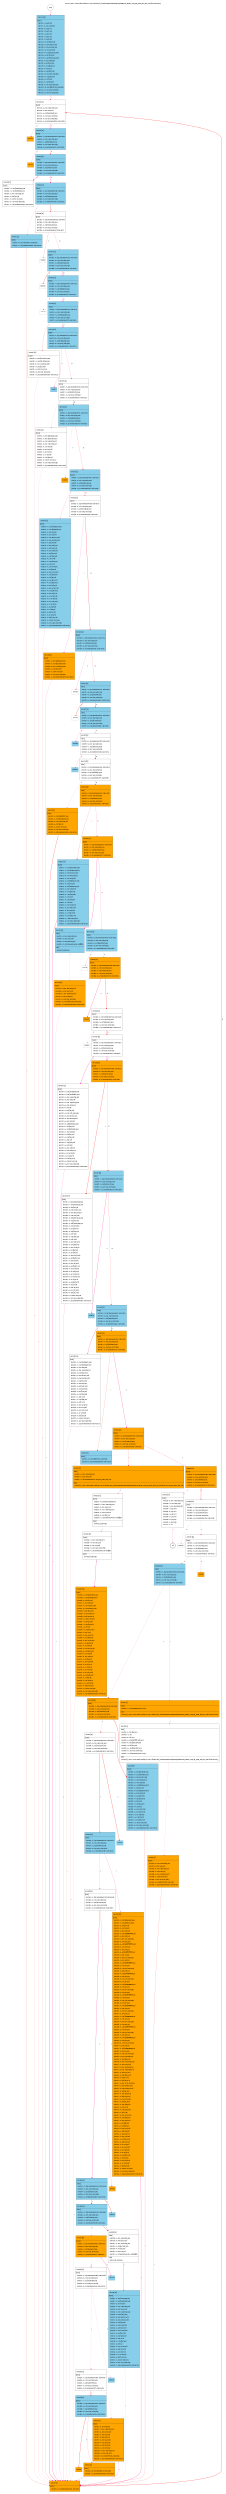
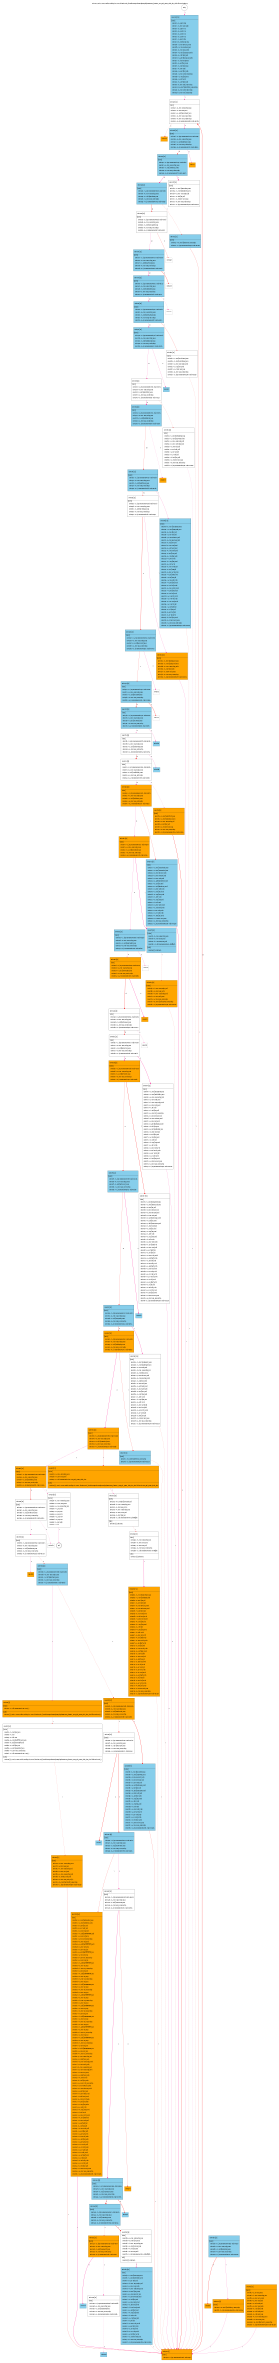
(91, 2380) -> none
